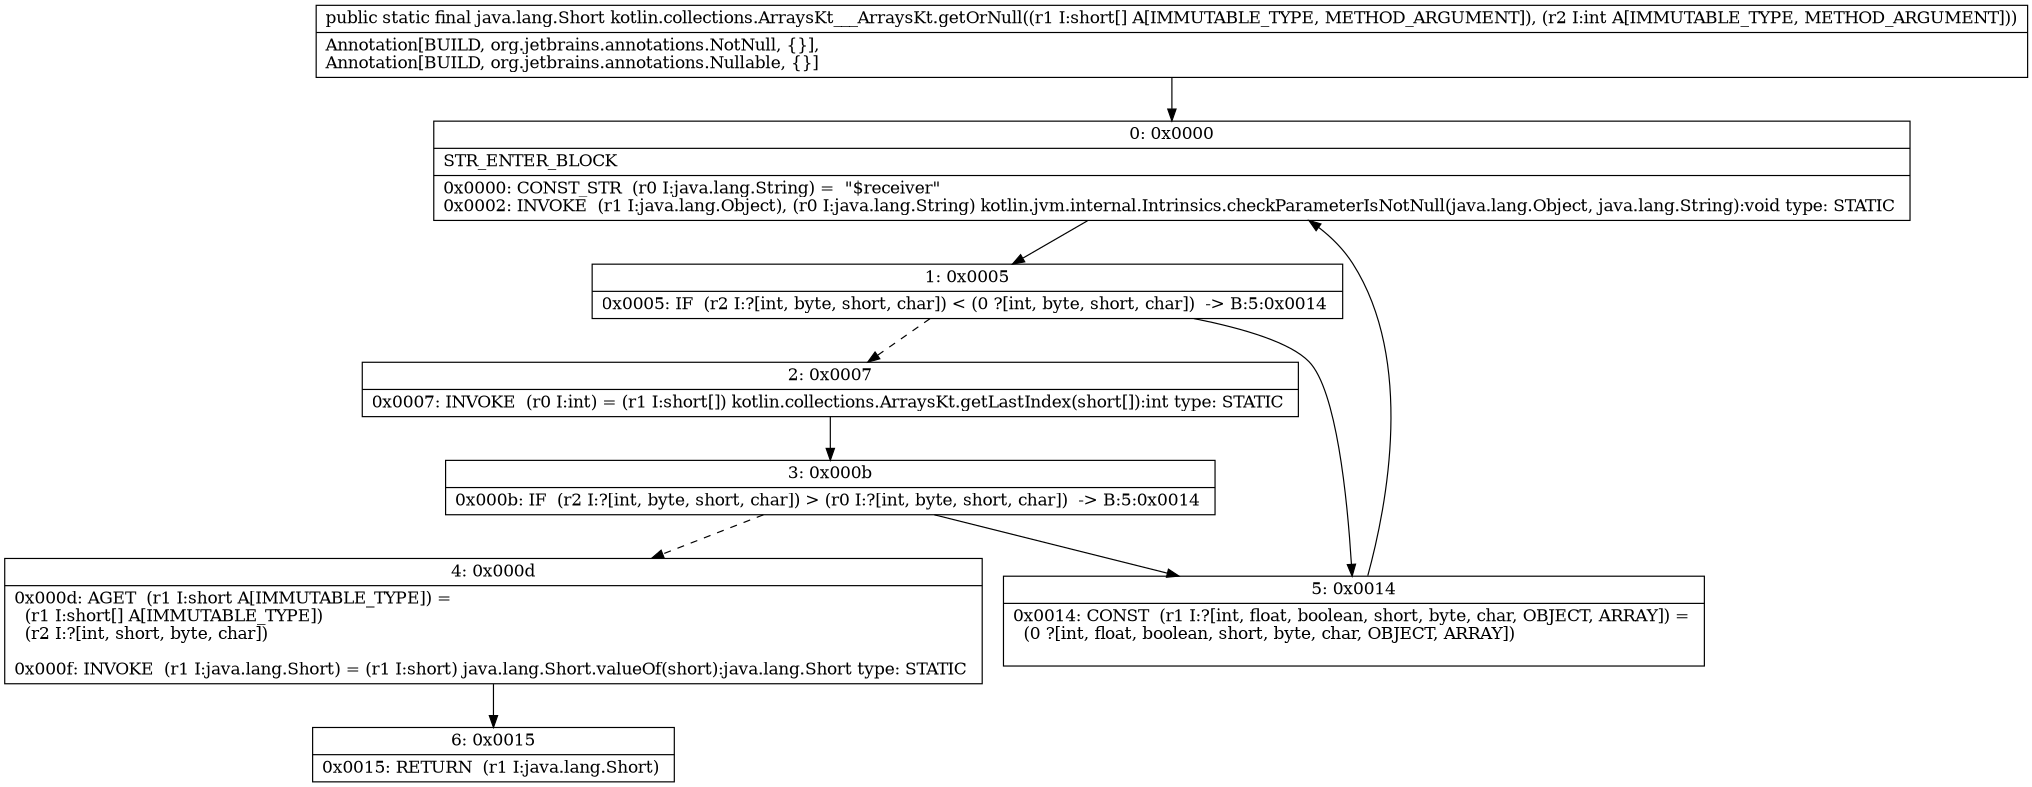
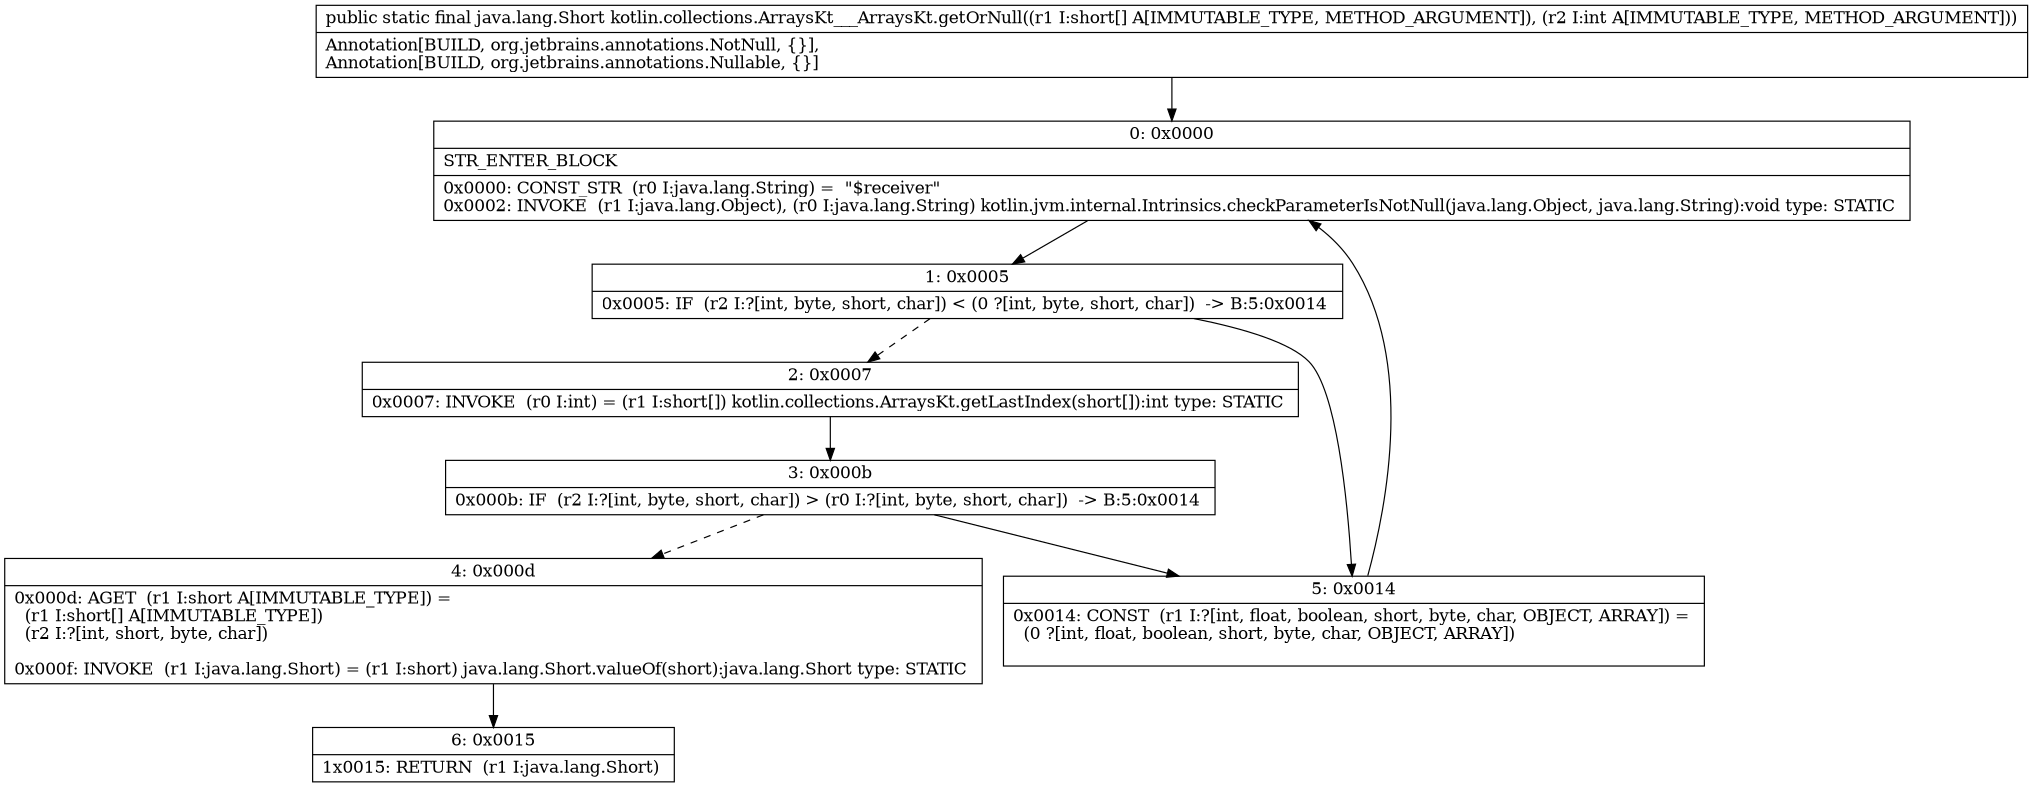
(493, 768) -> (493, 768)
